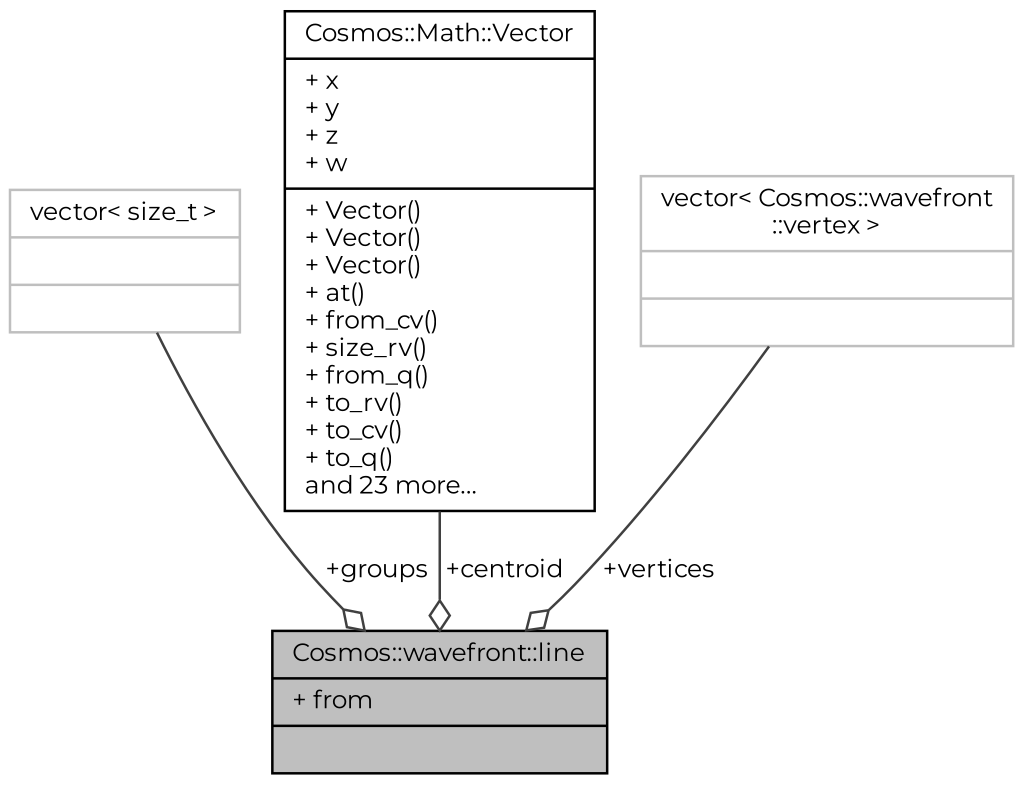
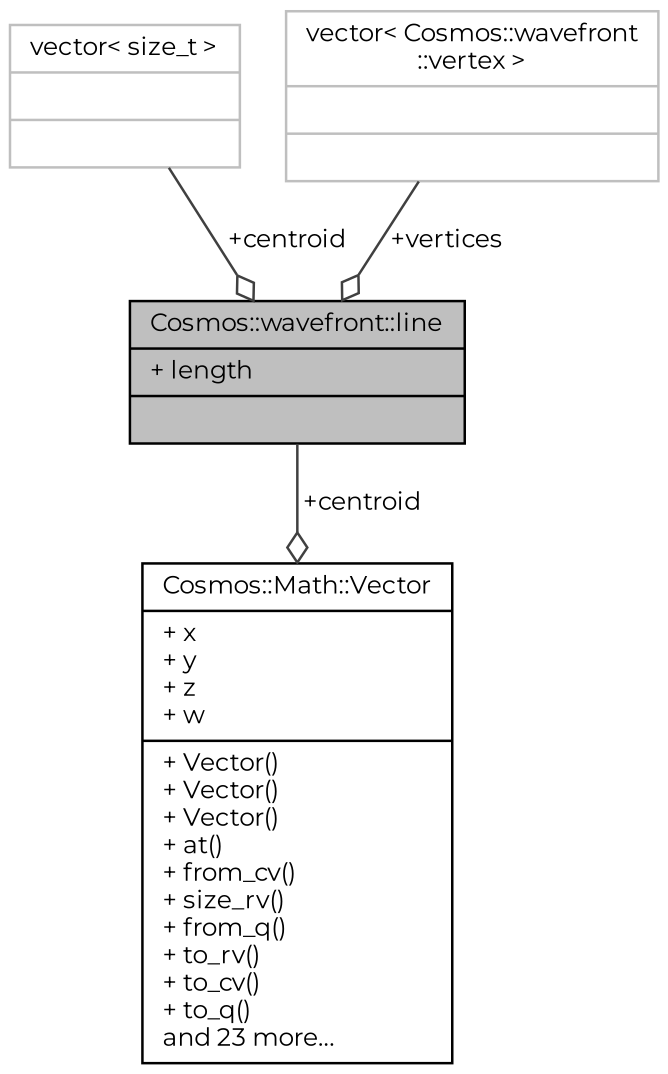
(440, 556) -> (297, 488)
(375, 571) -> (285, 241)
(334, 701) -> (202, 371)
